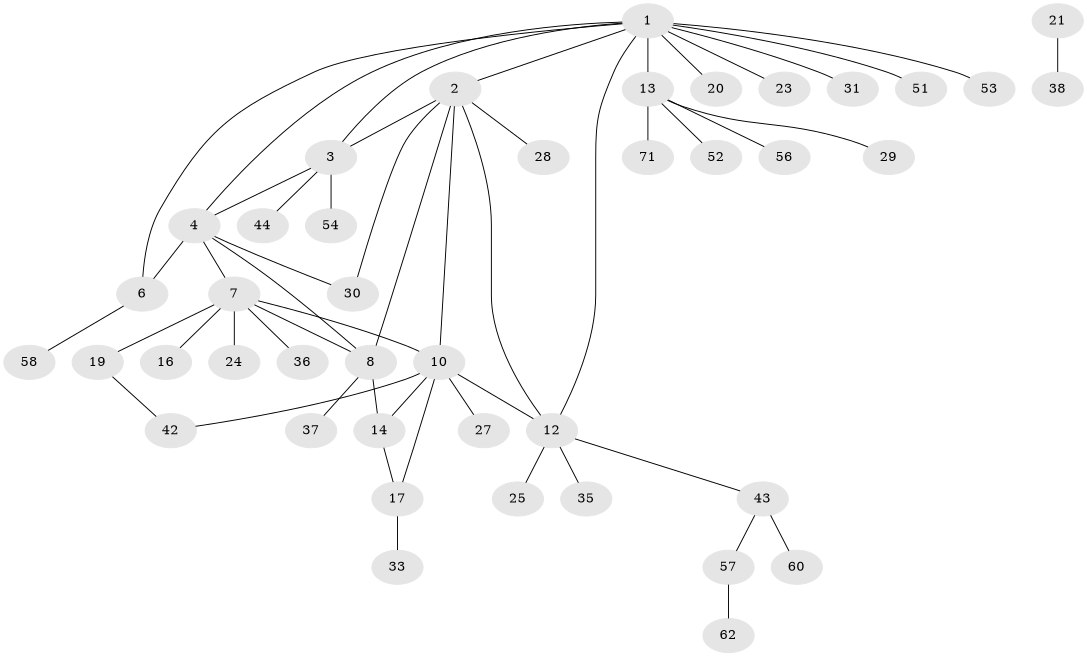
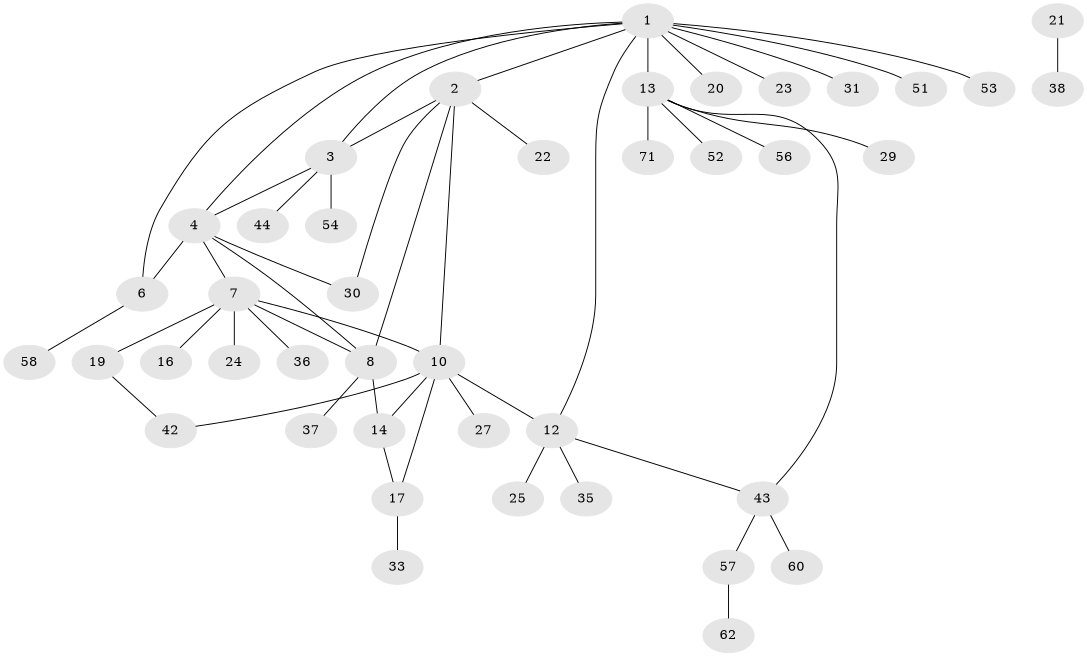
(544, 157) -> (544, 157)
none -> (837, 238)
(491, 264) -> none
